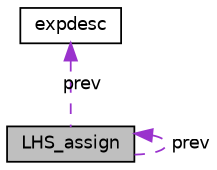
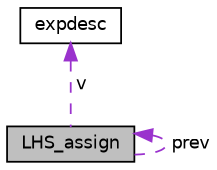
(80, 85) -> (80, 85)
